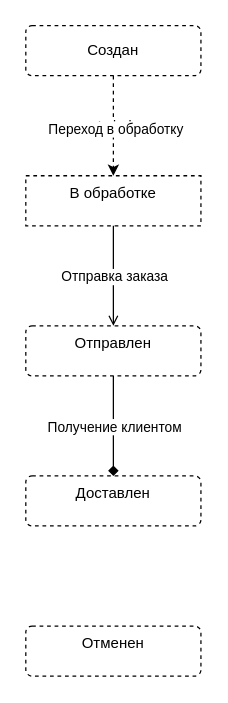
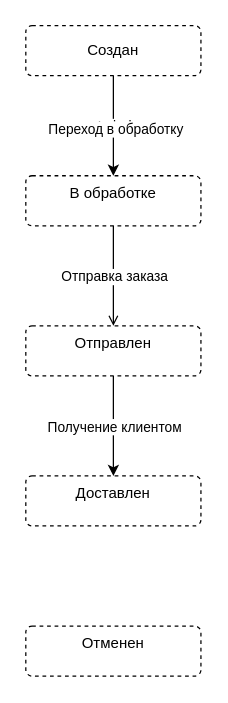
(113, 99) -> (113, 99)
(113, 201) -> (113, 201)
(113, 465) -> (113, 466)
